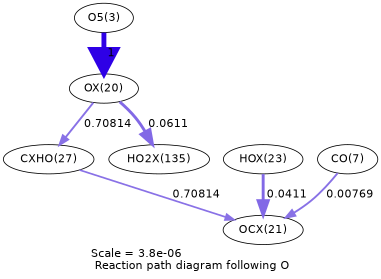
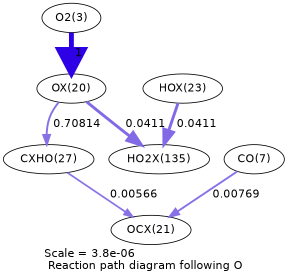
(104, 18) -> (71, 18)
(167, 124) -> (144, 124)
(263, 187) -> (173, 117)
(195, 195) -> (132, 195)
